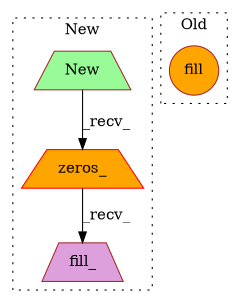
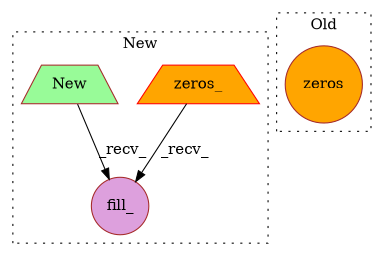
(194, 70) -> (324, 84)
(83, 114) -> (91, 137)
(83, 262) -> (120, 206)
